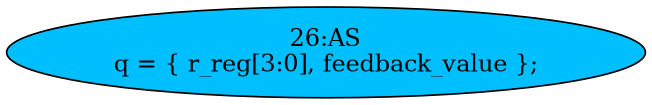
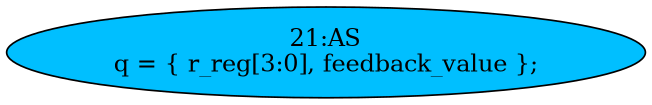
(326, 52) -> (326, 52)
